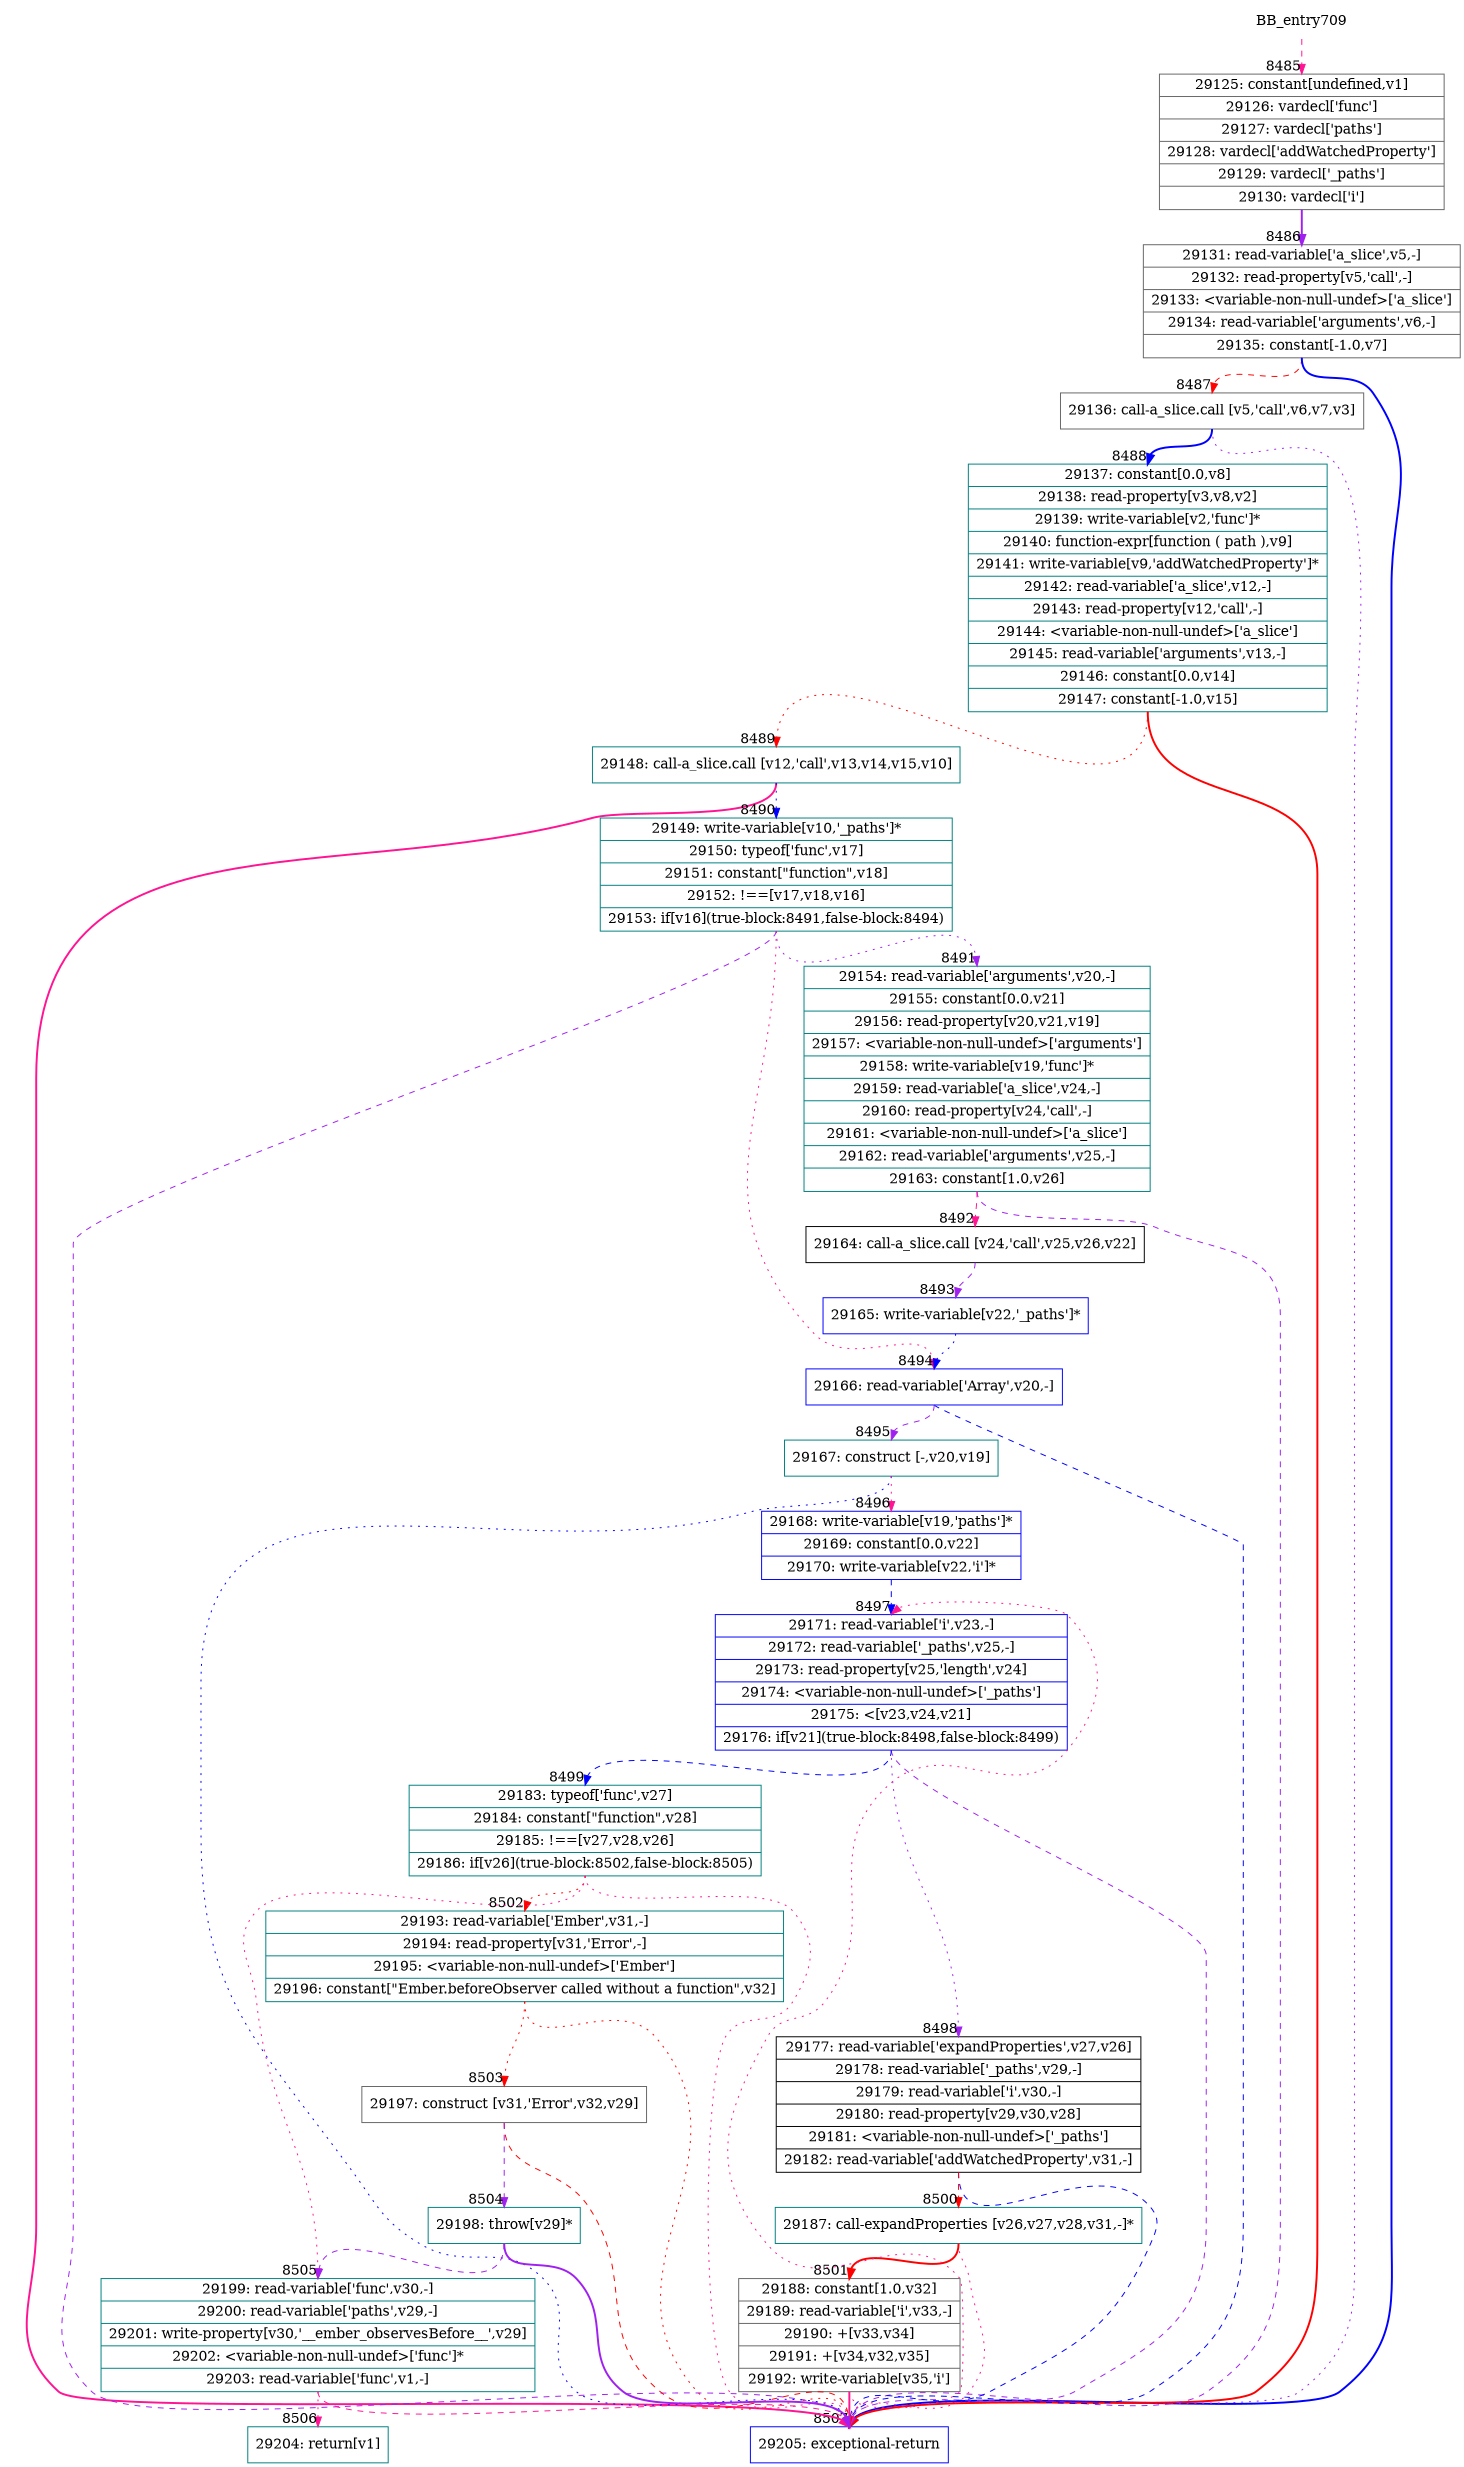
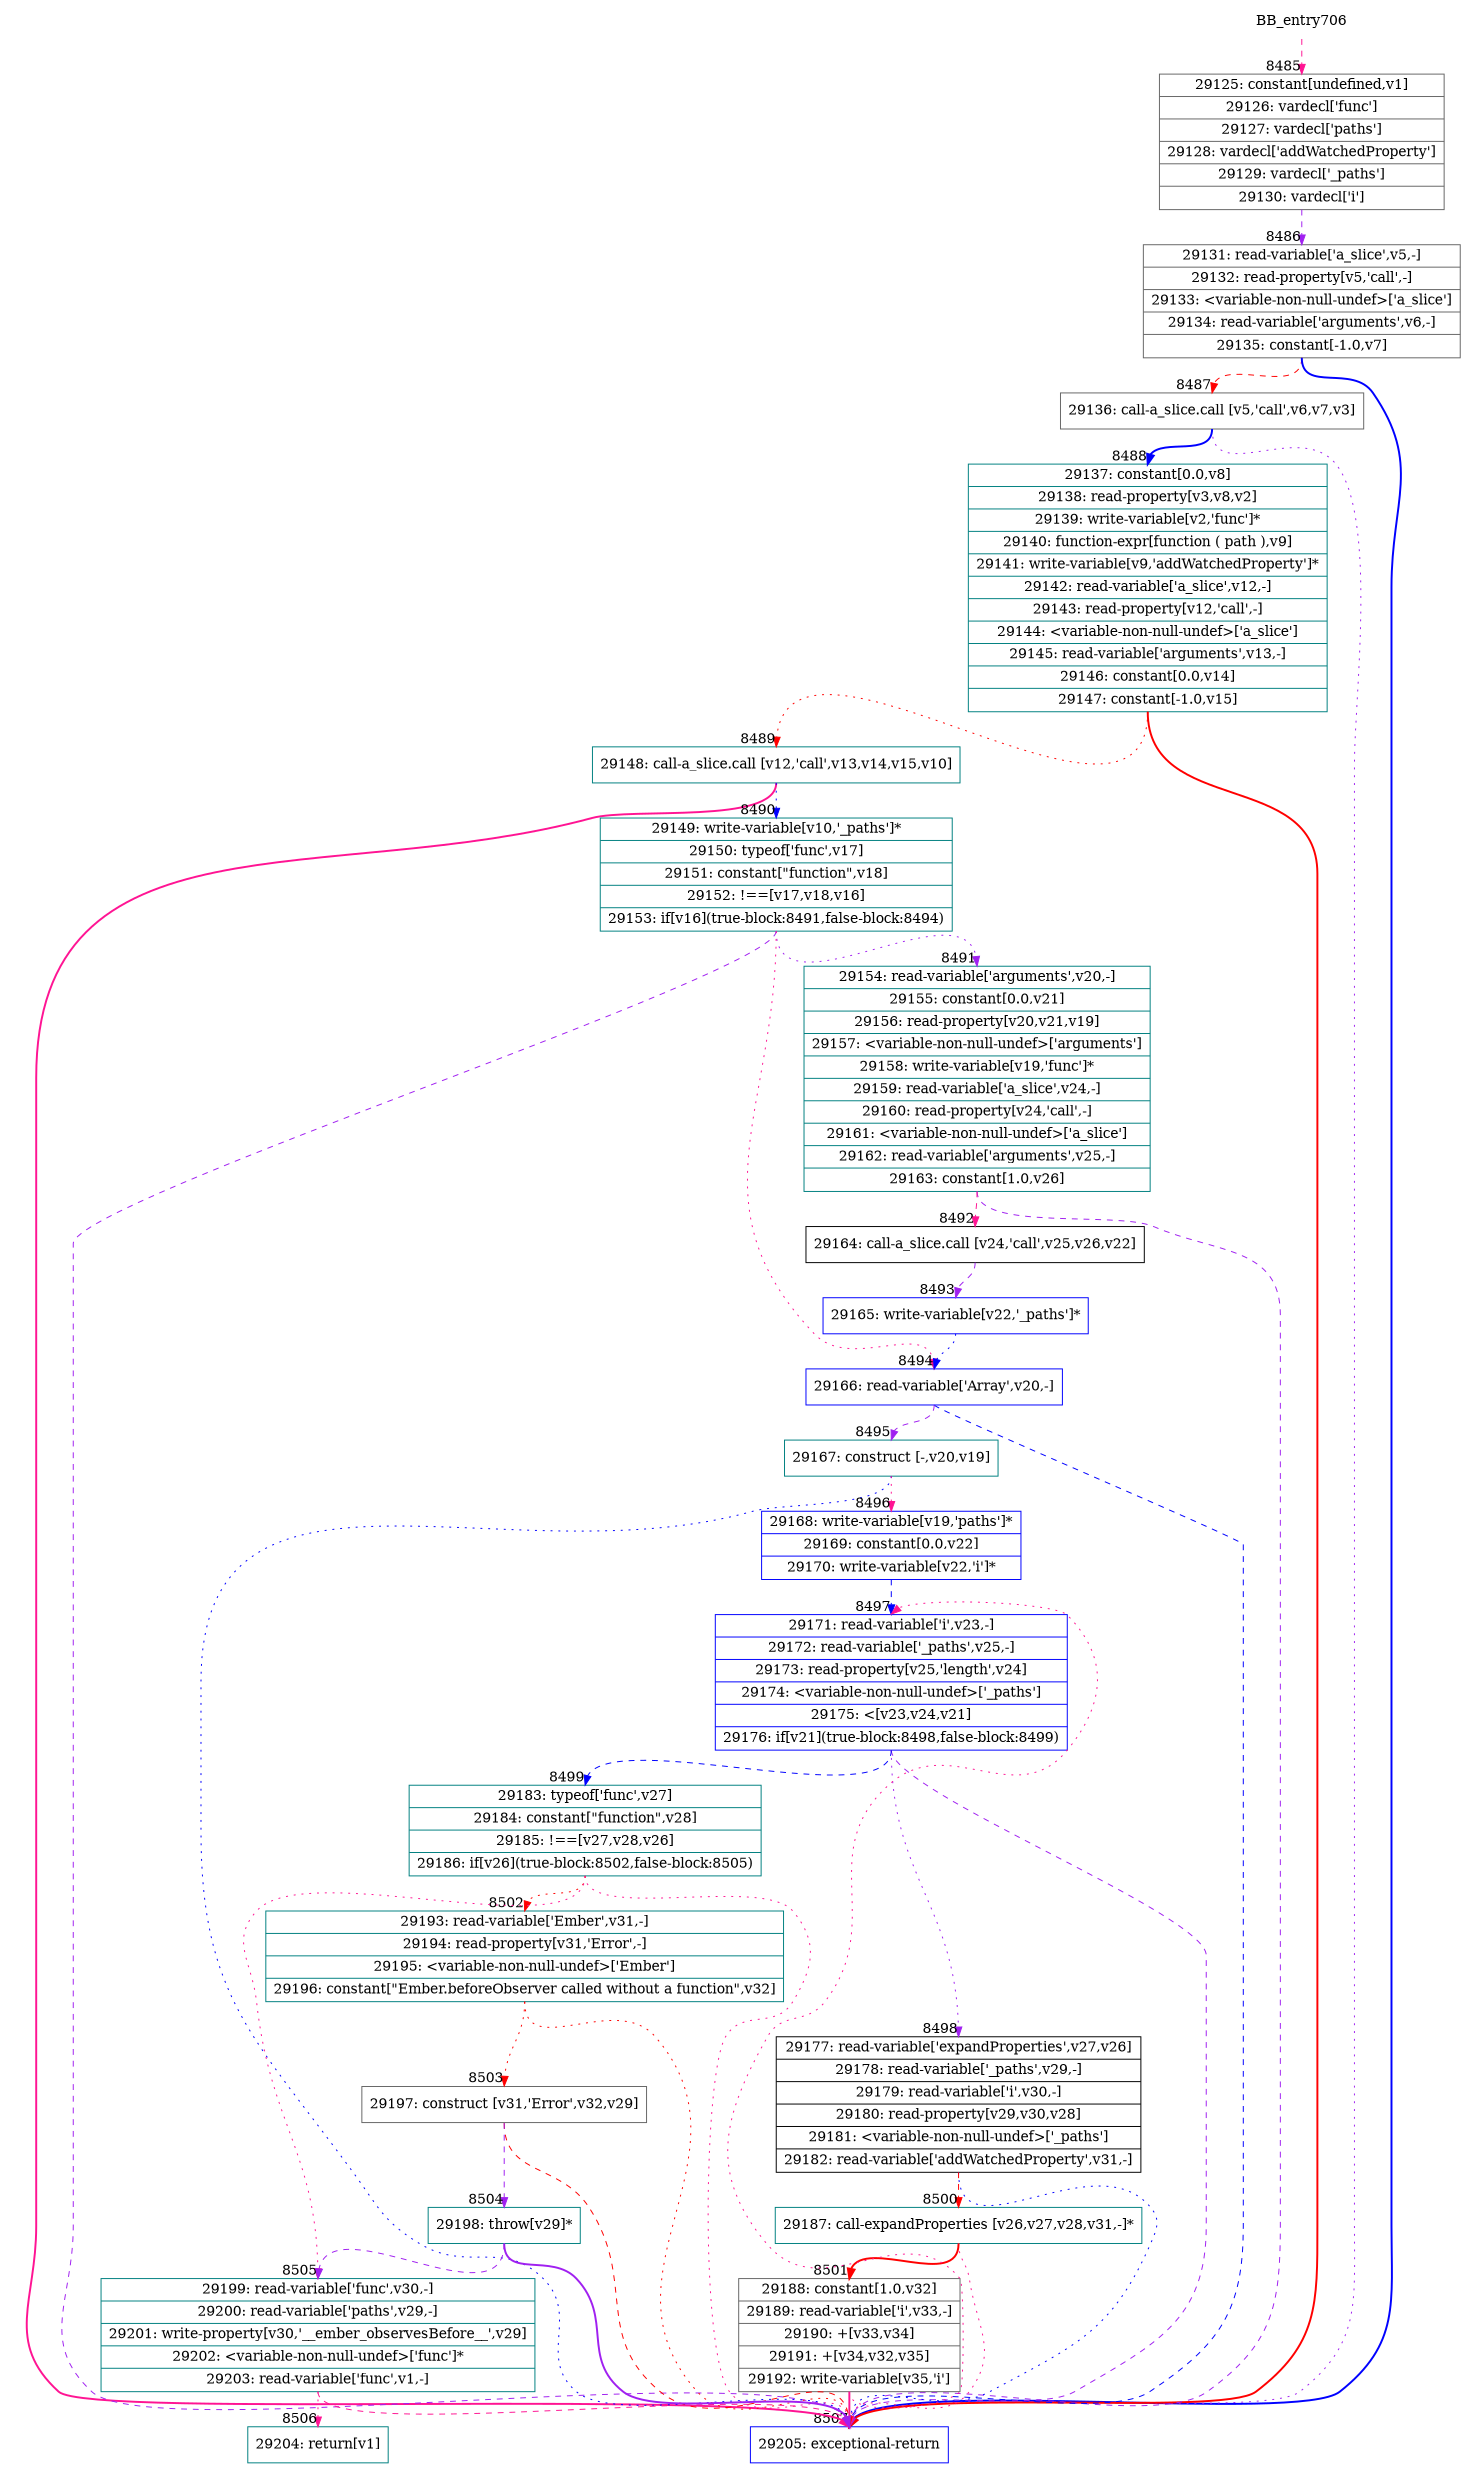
(1302, 21) -> (1302, 21)
(1302, 222) -> (1302, 222)
(1123, 2295) -> (1123, 2295)
